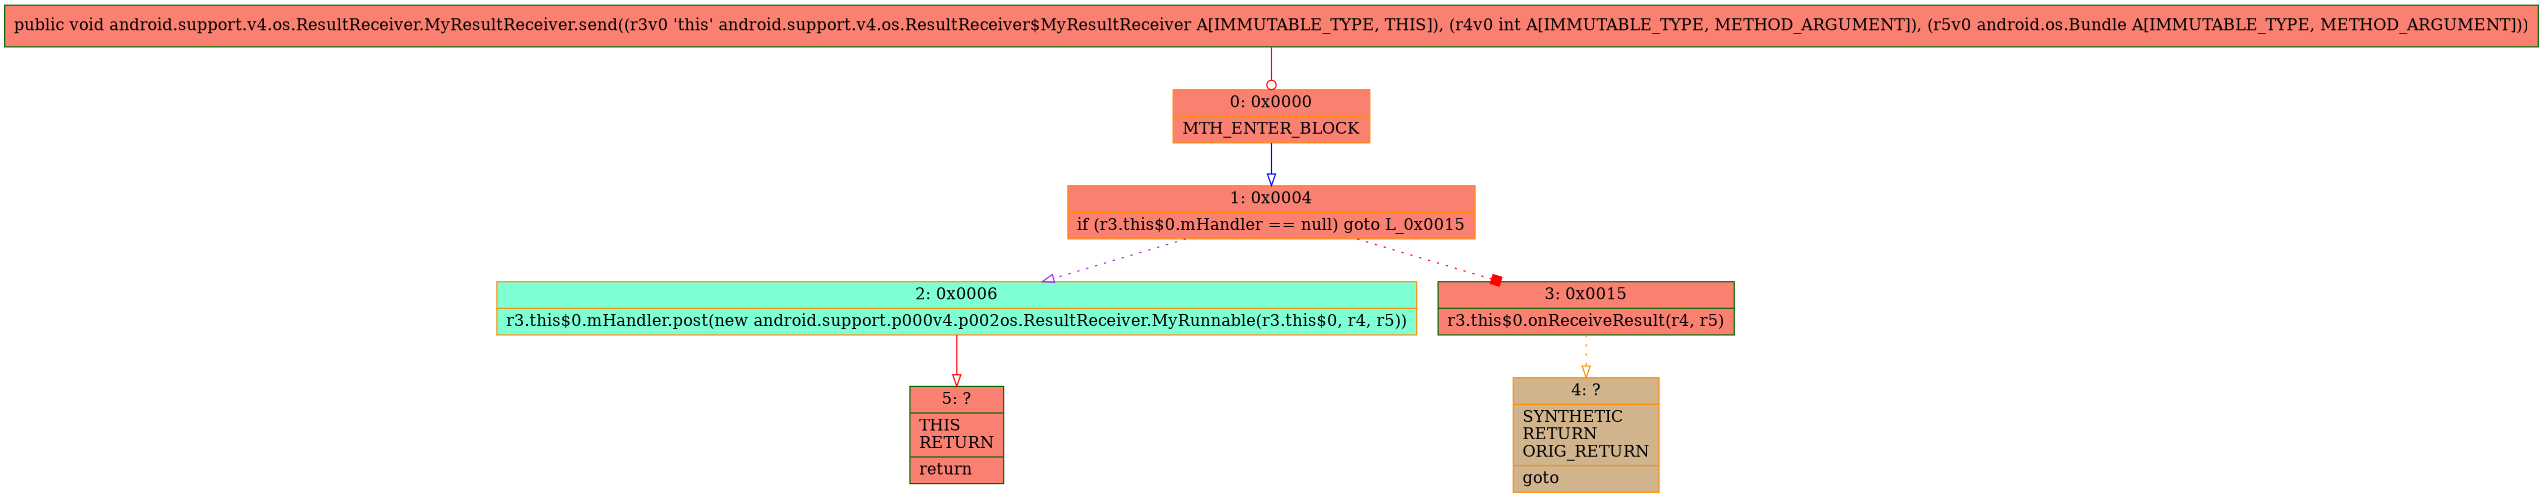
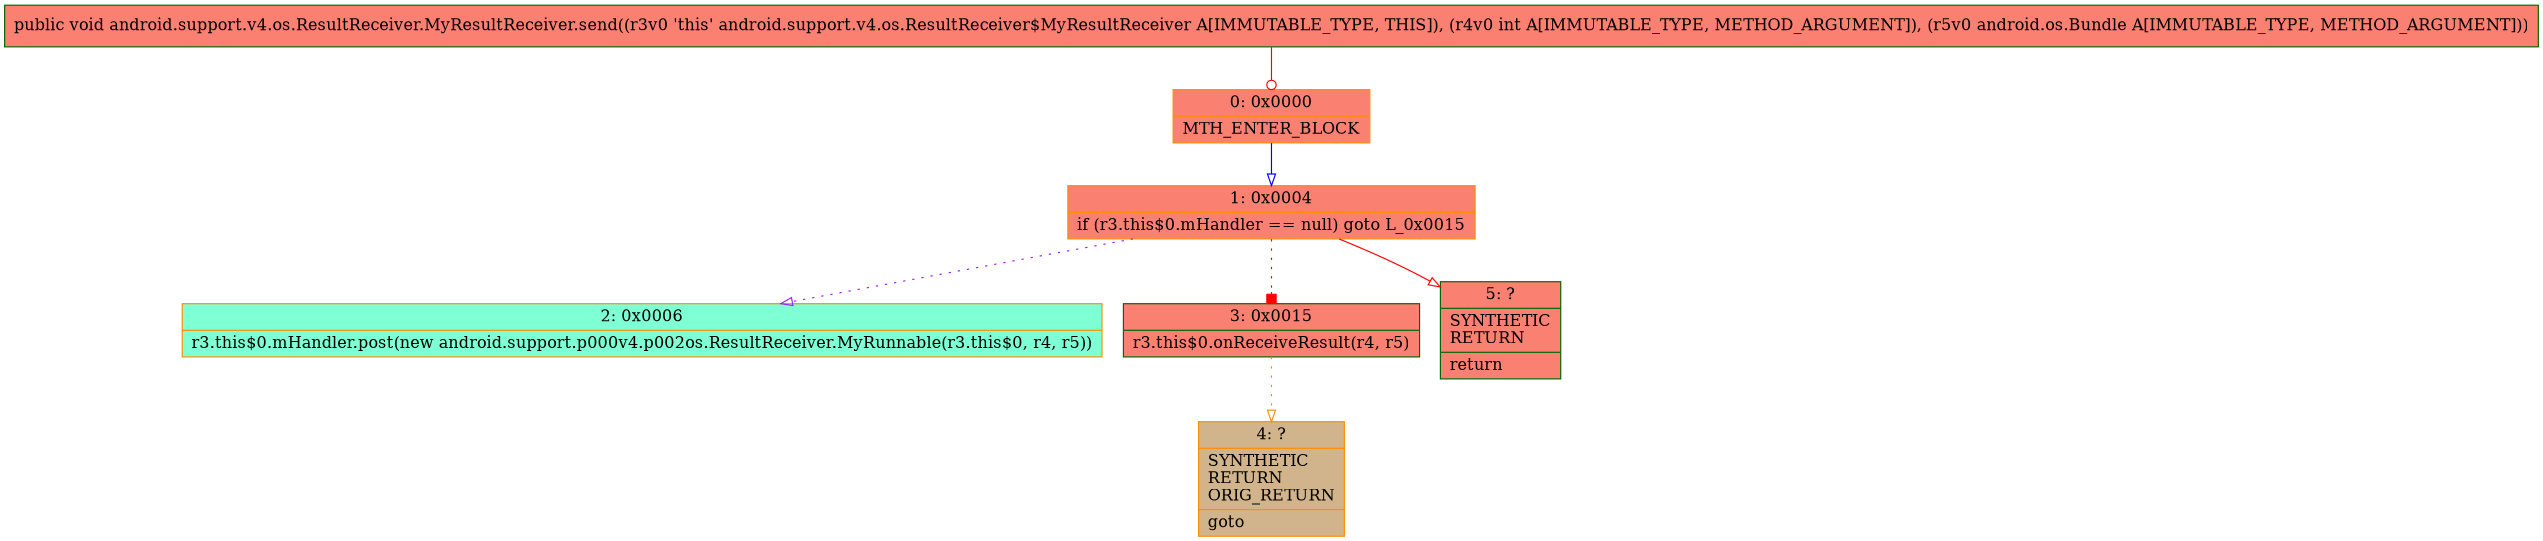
(957, 355) -> (1385, 259)
(941, 426) -> (1501, 321)
